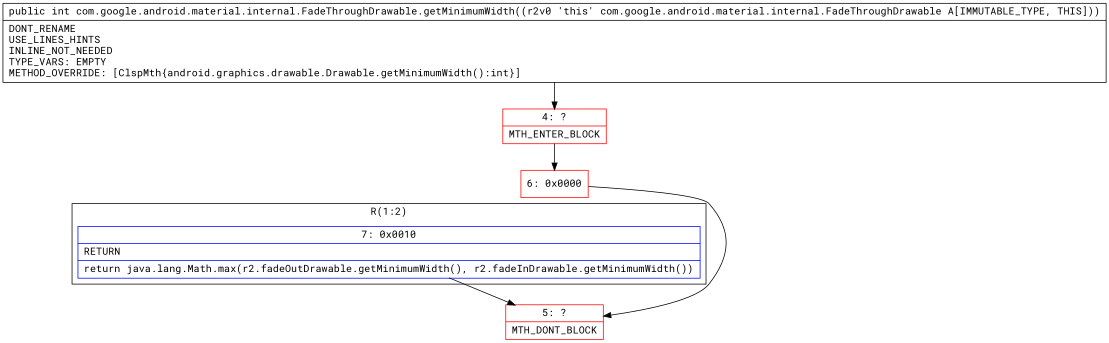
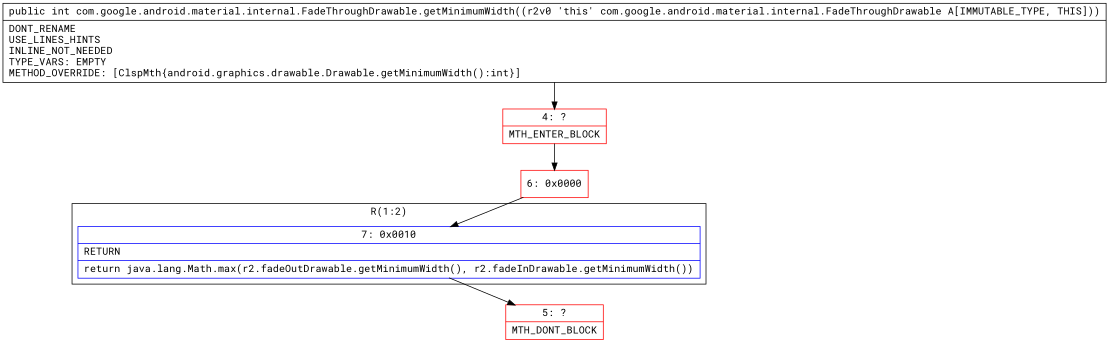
(725, 235) -> (490, 211)
